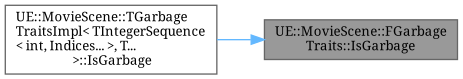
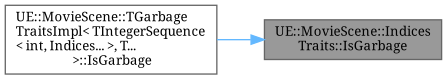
(361, 40) -> (353, 40)
